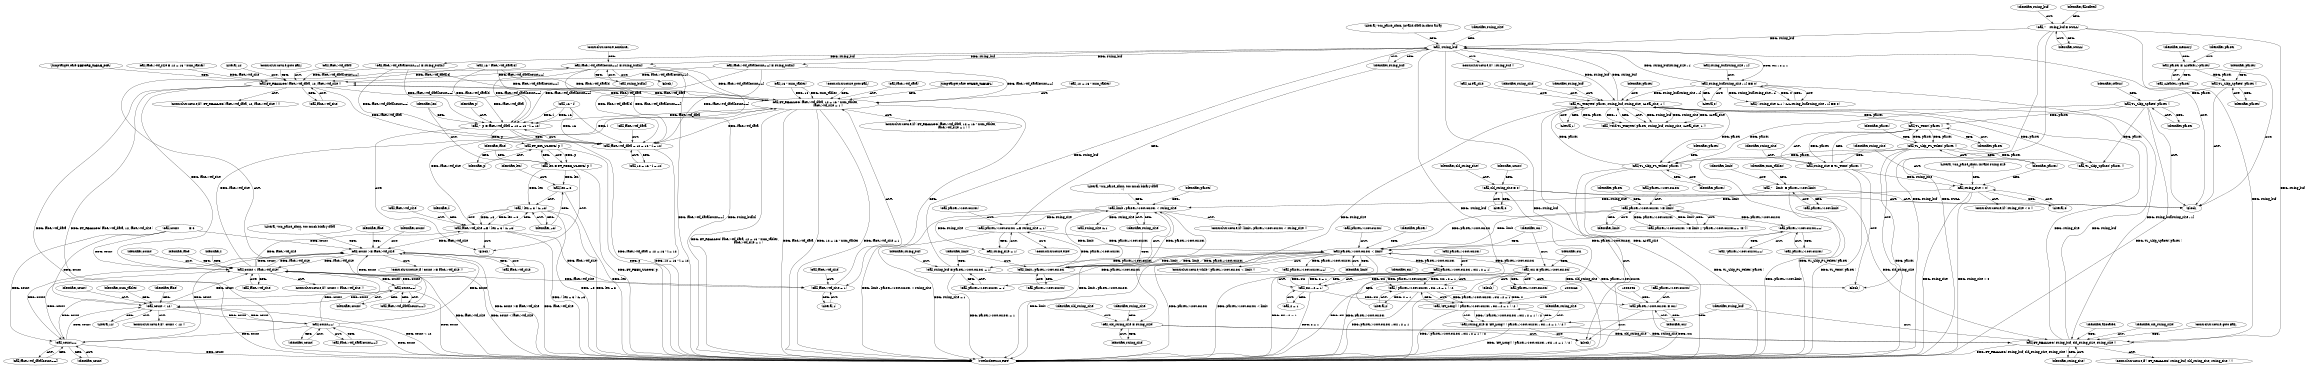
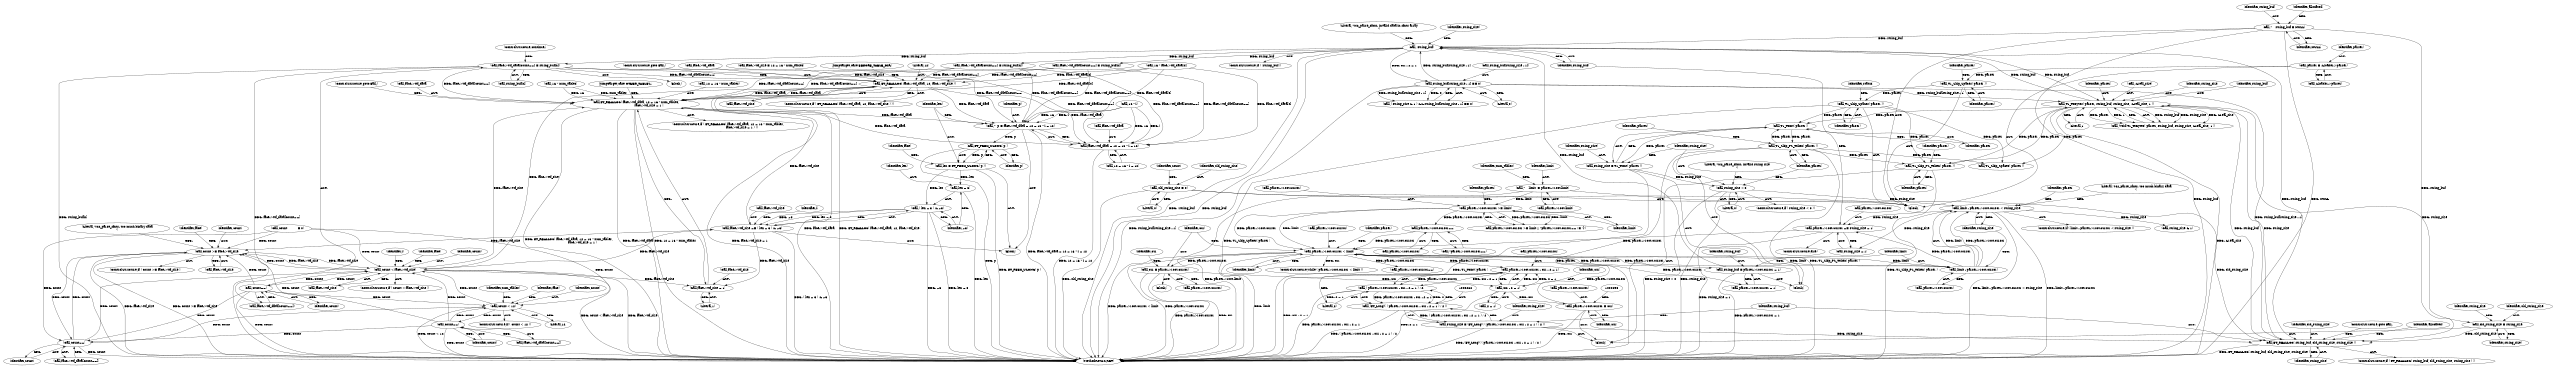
(2178, 48) -> none
(544, 146) -> (988, 146)
none -> (1228, 212)
(1298, 261) -> (1333, 261)
